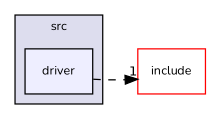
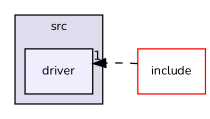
(111, 80) -> (122, 63)
